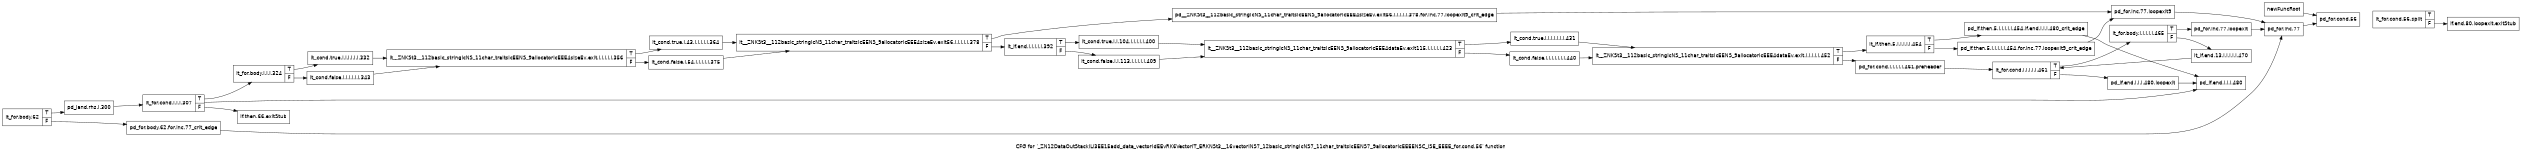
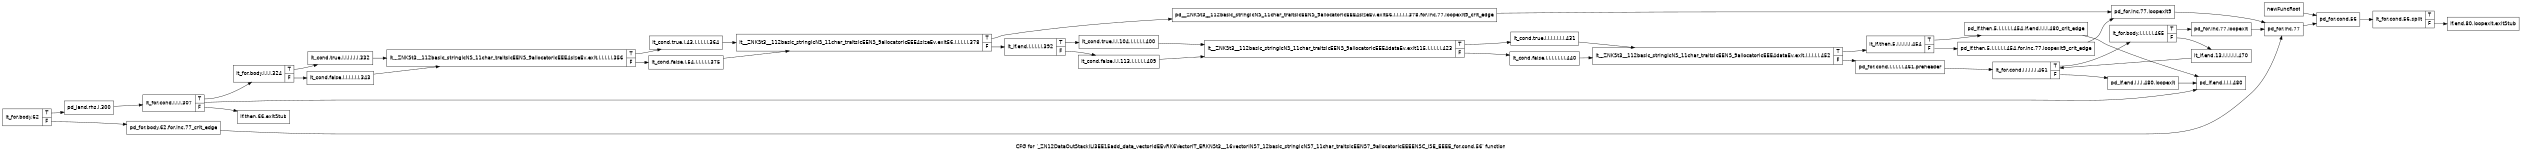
none -> (2364, 20)
